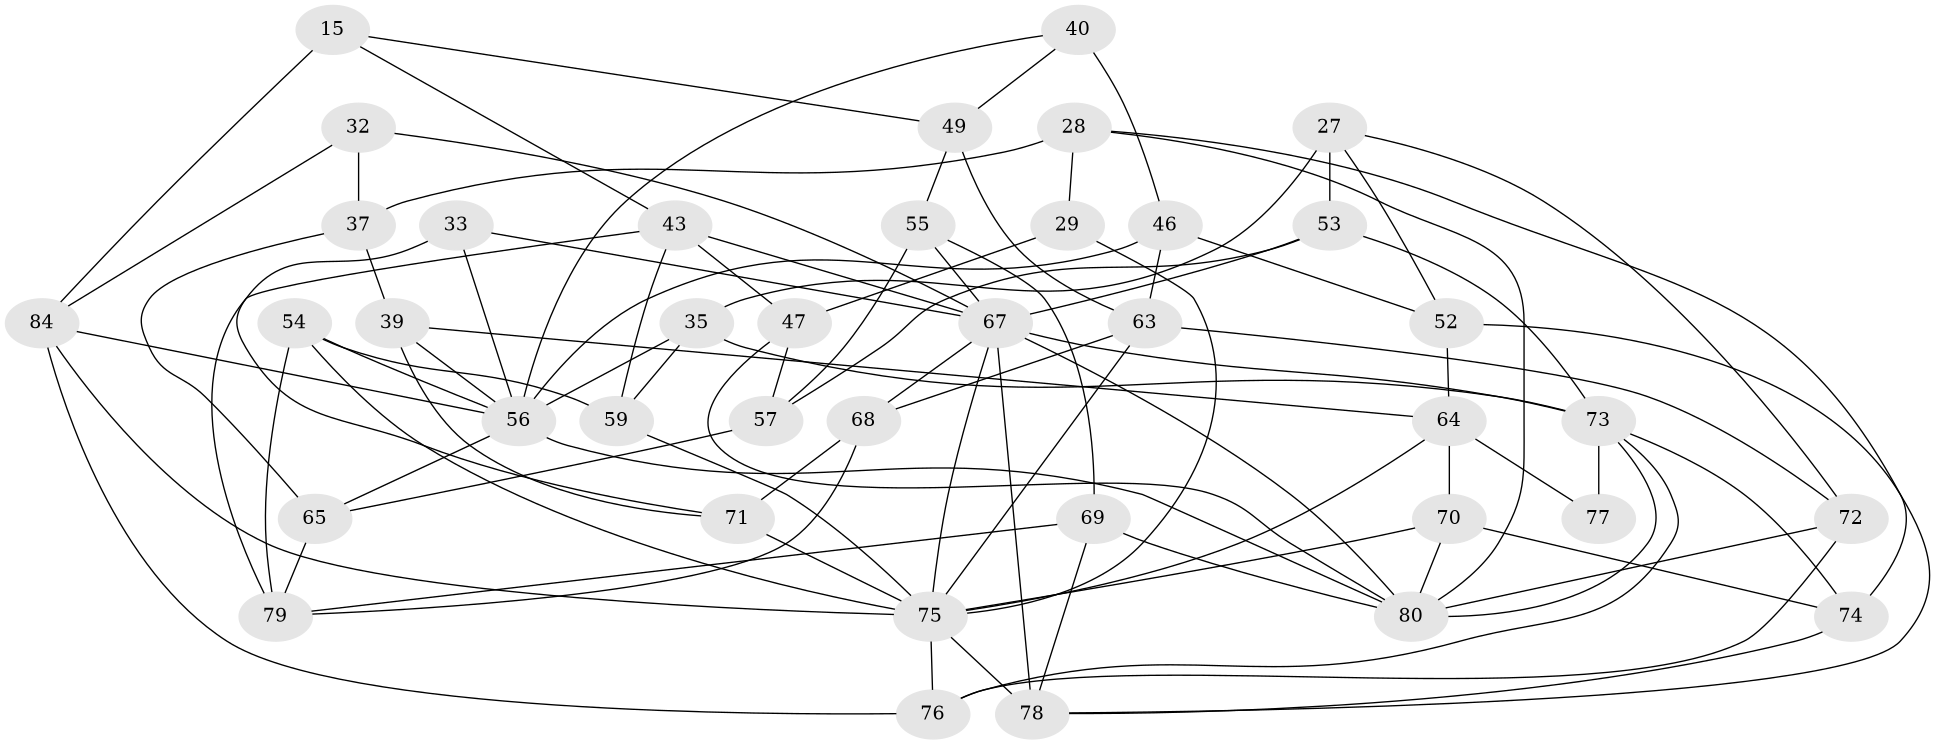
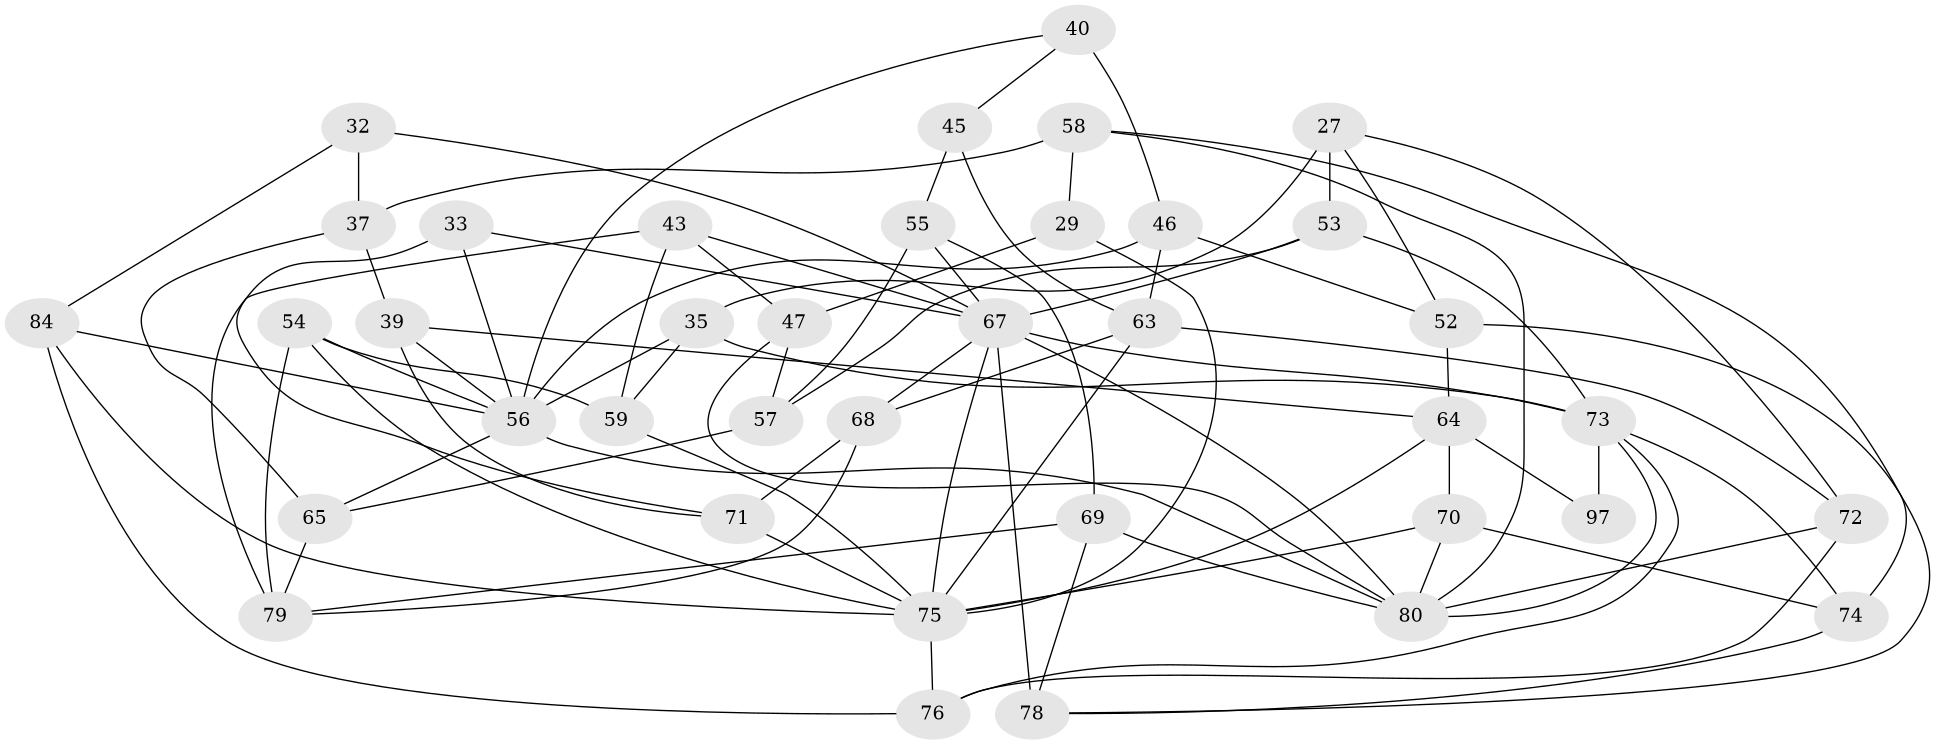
(333, 30) -> none
(955, 128) -> (955, 128)
(1074, 128) -> (1074, 128)
(1599, 519) -> (1599, 519)
(981, 666) -> none
